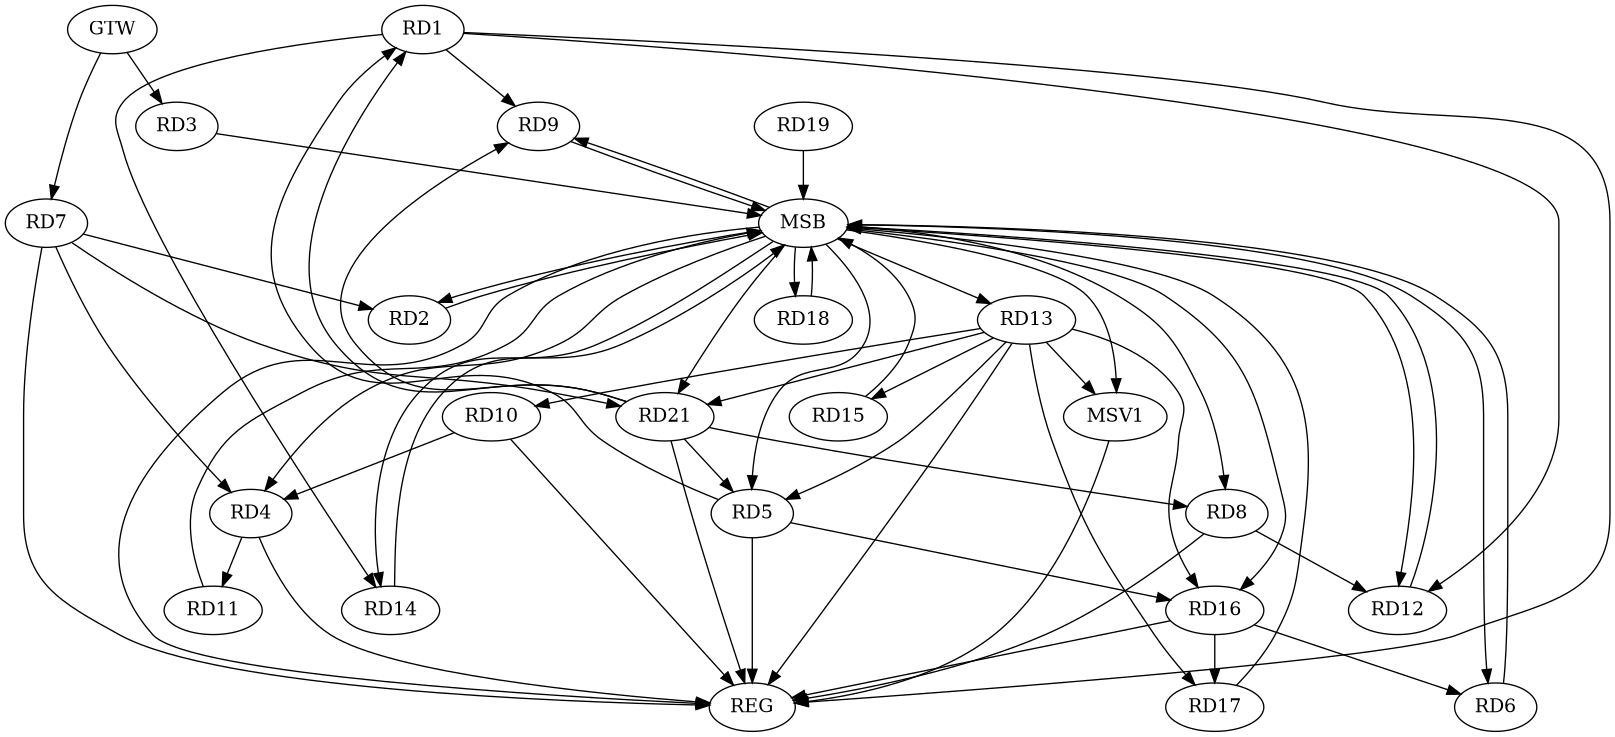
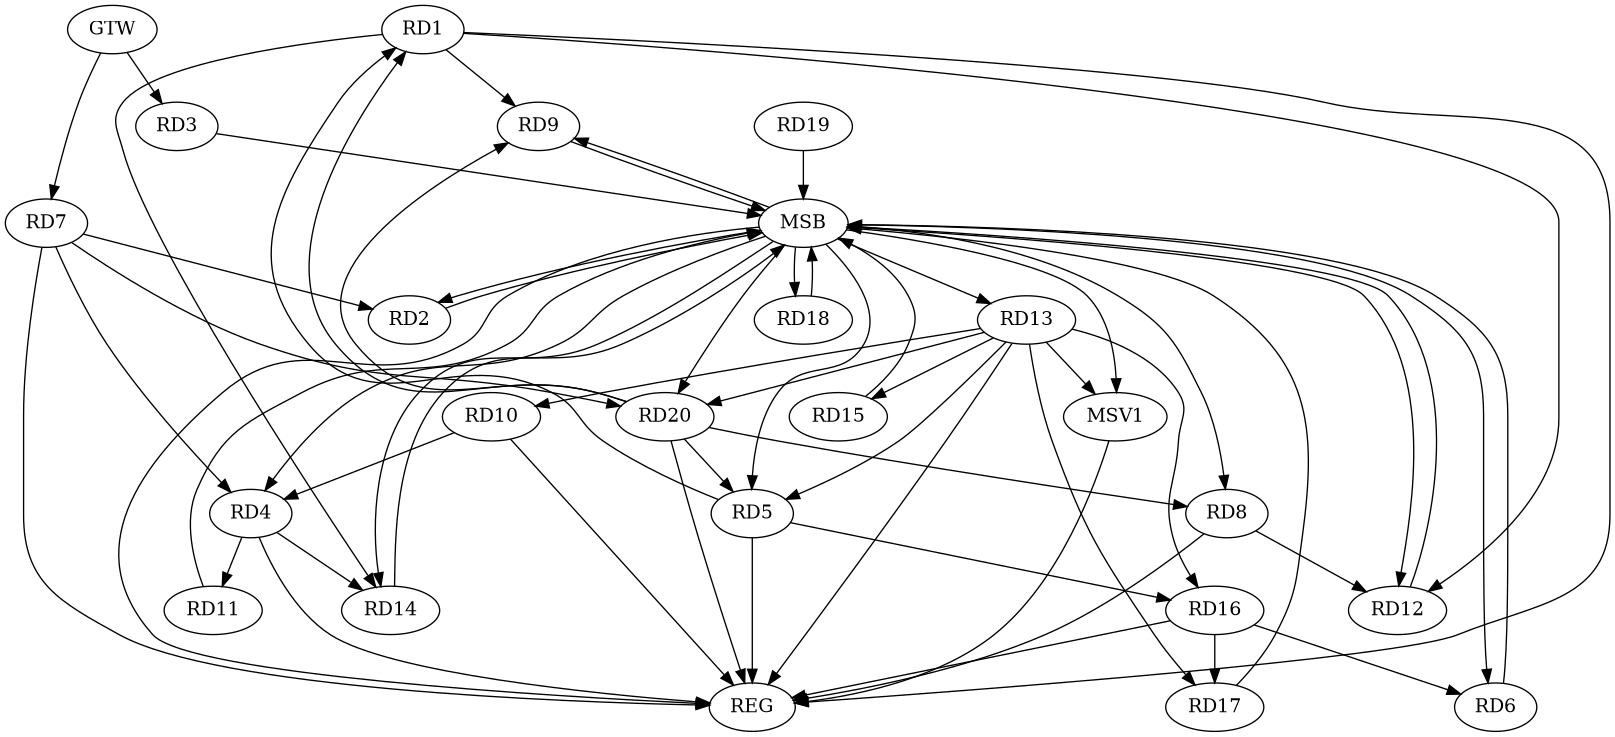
(1169, 298) -> none
(665, 417) -> (665, 417)
none -> (314, 557)
